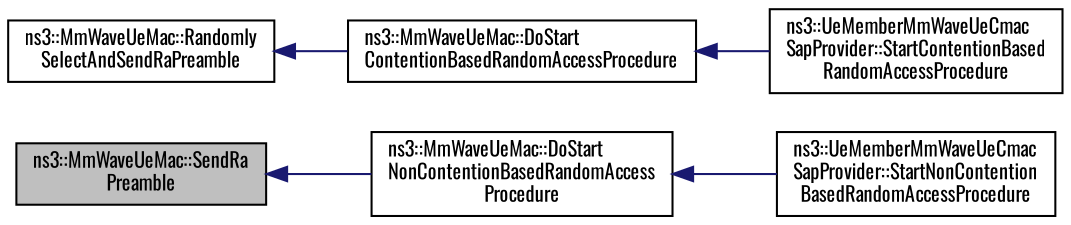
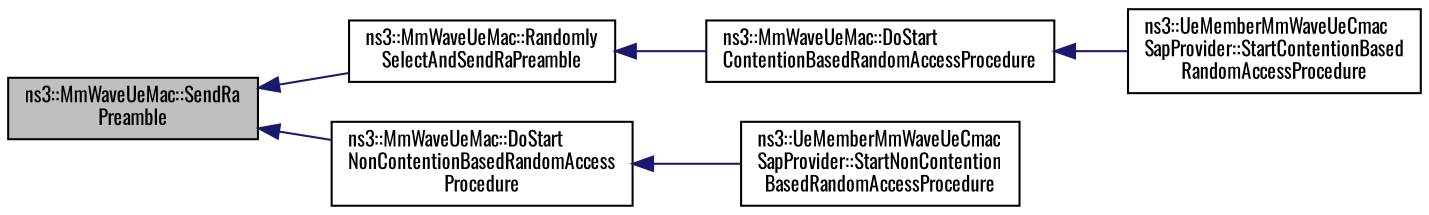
none -> (314, 79)
